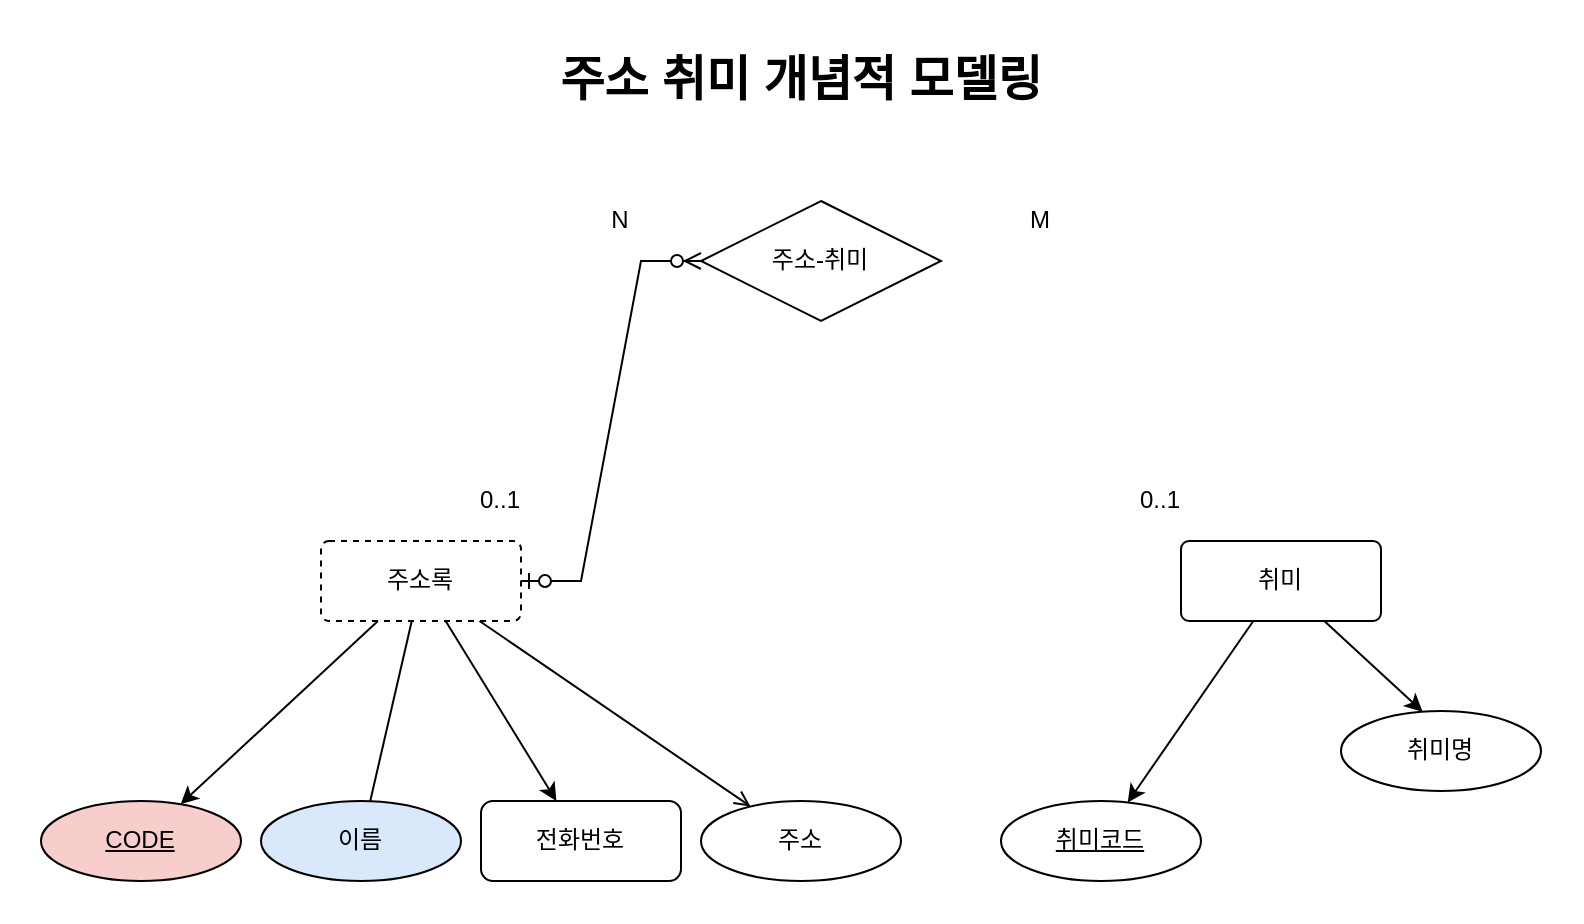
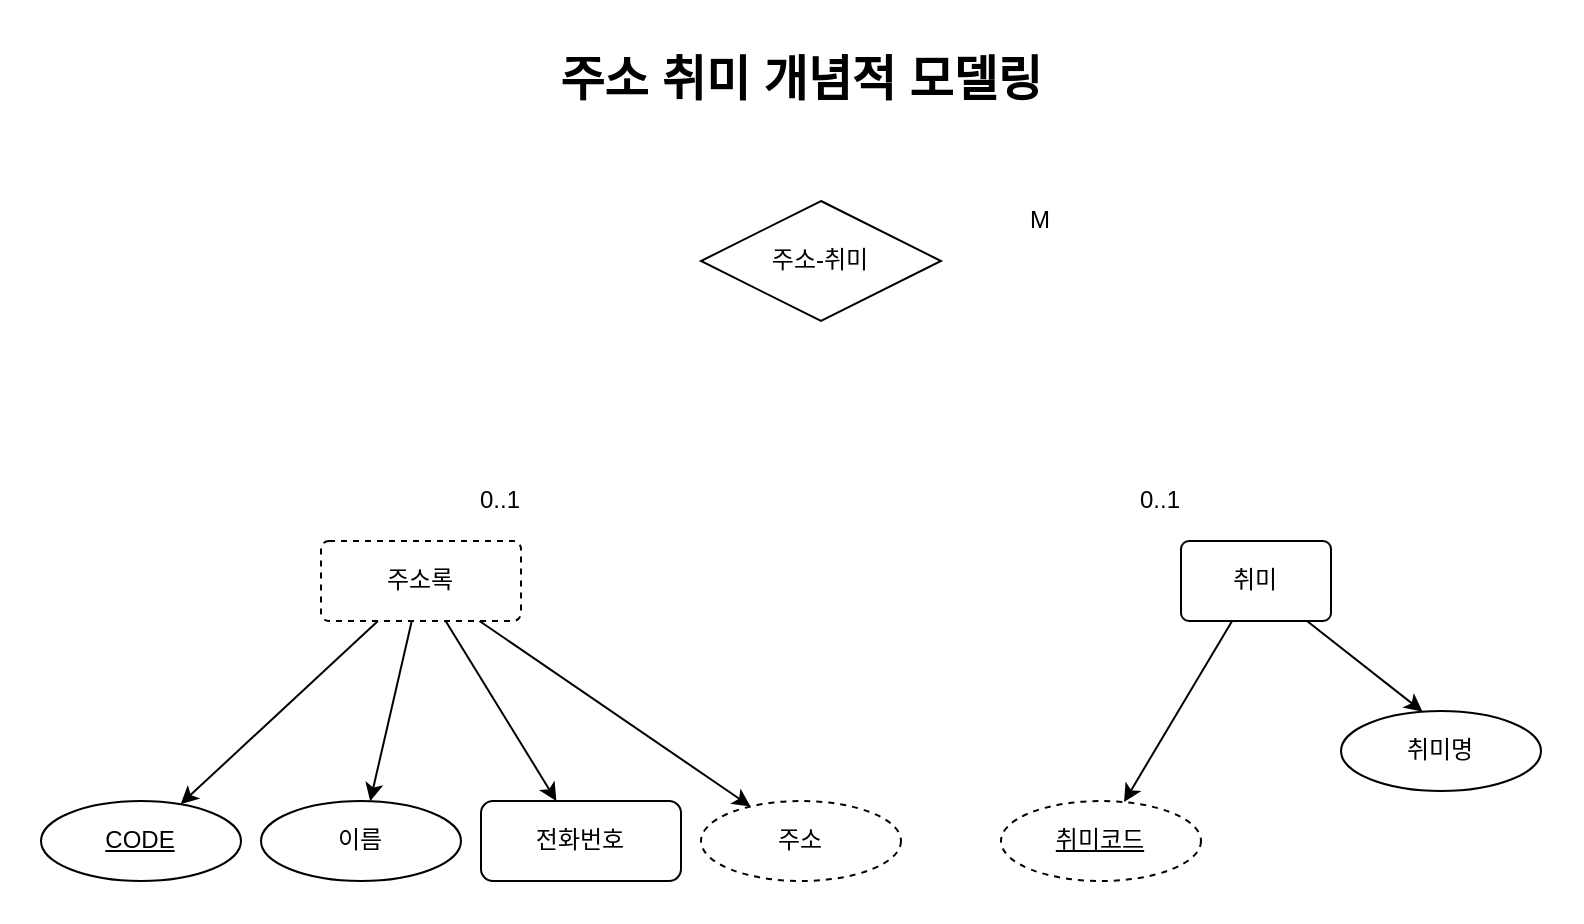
(621, 221) -> none
(611, 421) -> none
(1281, 581) -> (1256, 581)
(372, 791) -> (374, 787)
(740, 799) -> (738, 798)
(141, 841) -> (141, 841)
(361, 841) -> (361, 841)
(801, 841) -> (801, 841)
(1101, 841) -> (1101, 841)
